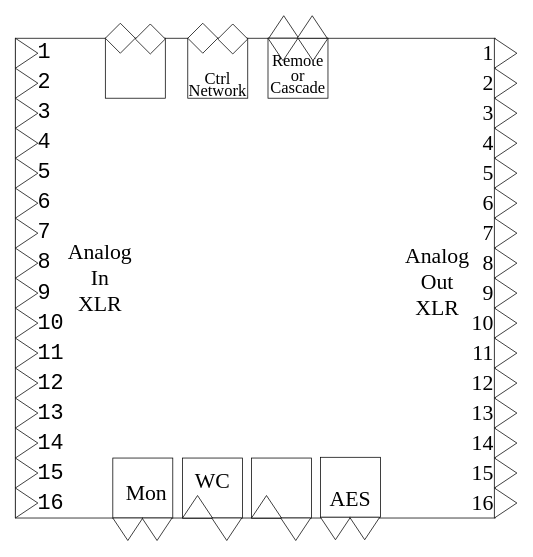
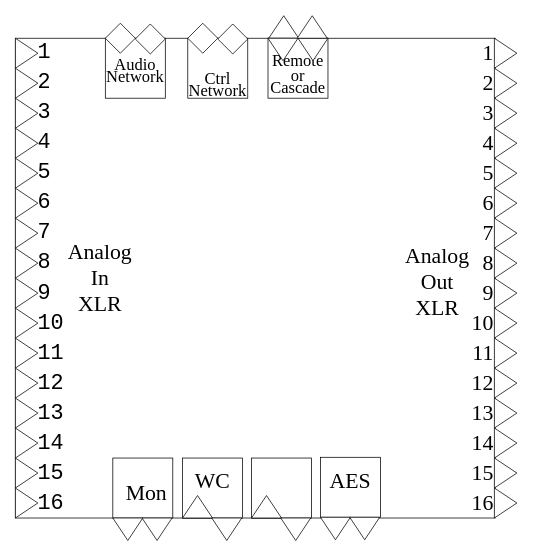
none -> (135, 72)
(351, 499) -> (351, 480)
